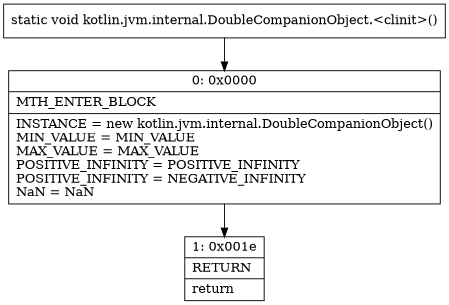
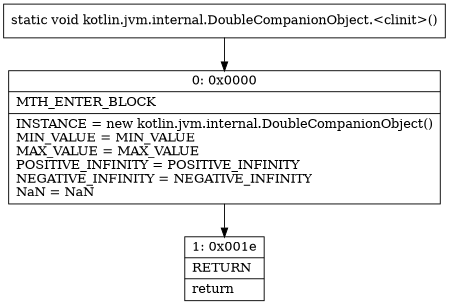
(161, 179) -> (164, 179)
